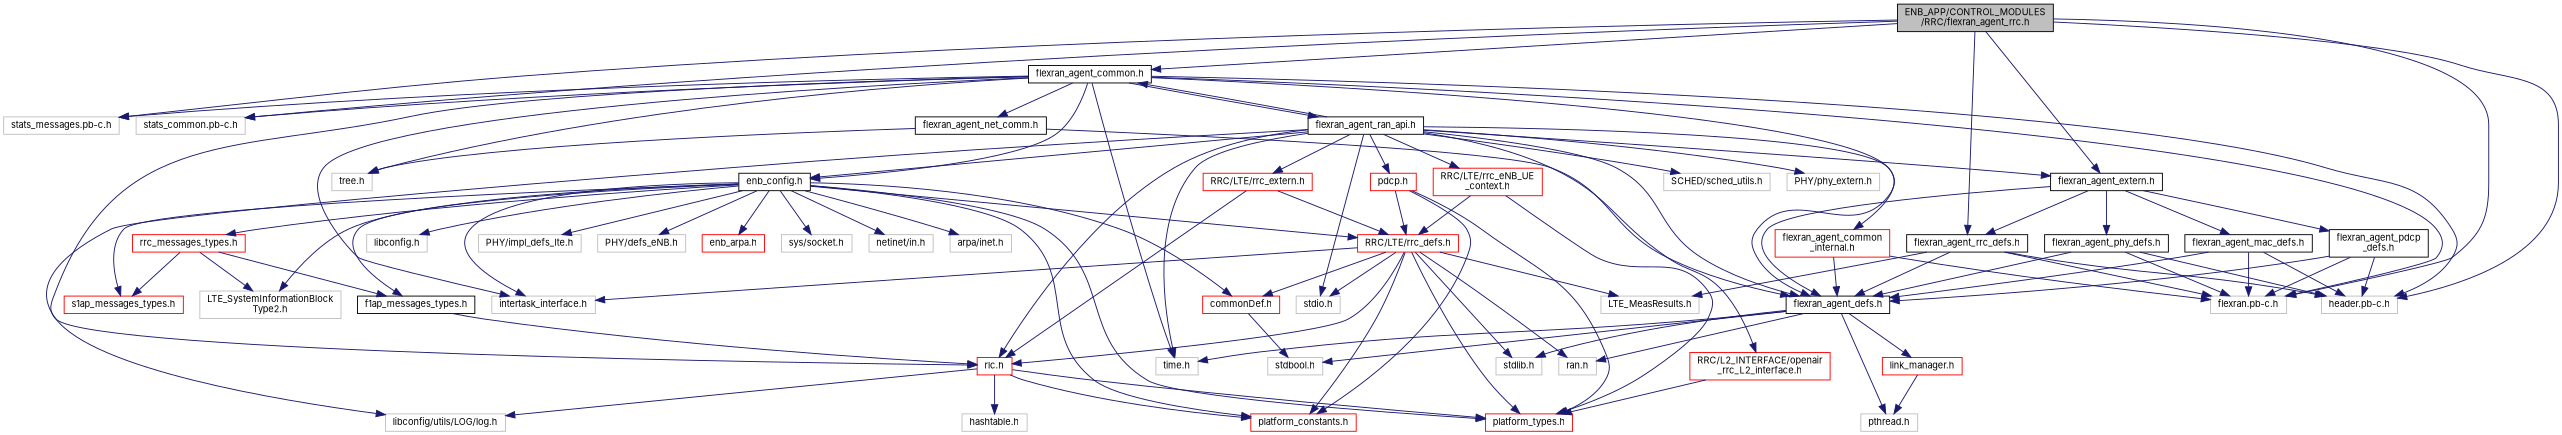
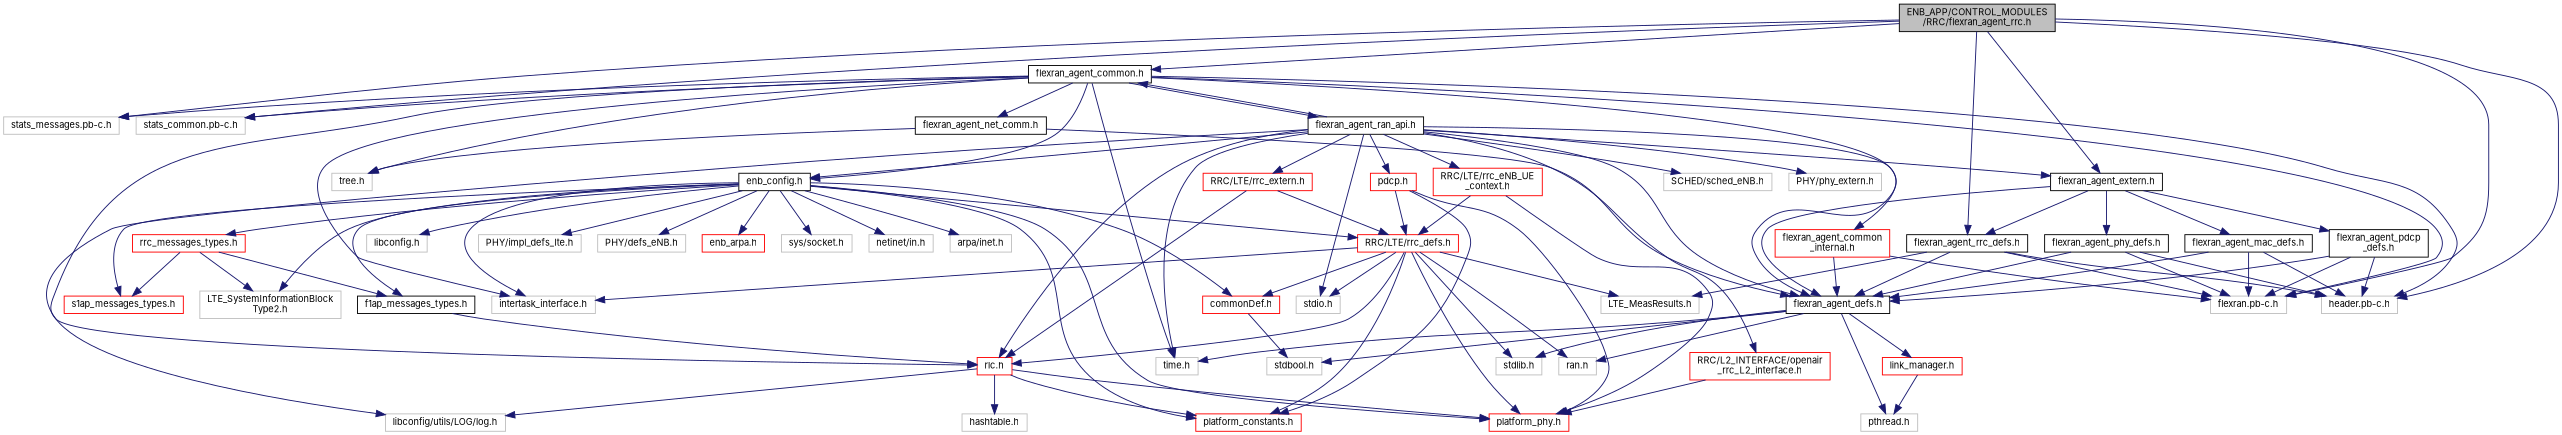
(1717, 182) -> (1718, 182)
(1529, 423) -> (1529, 423)
